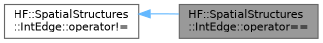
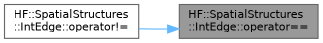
(165, 14) -> (153, 29)
